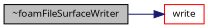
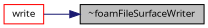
(141, 14) -> (57, 14)
